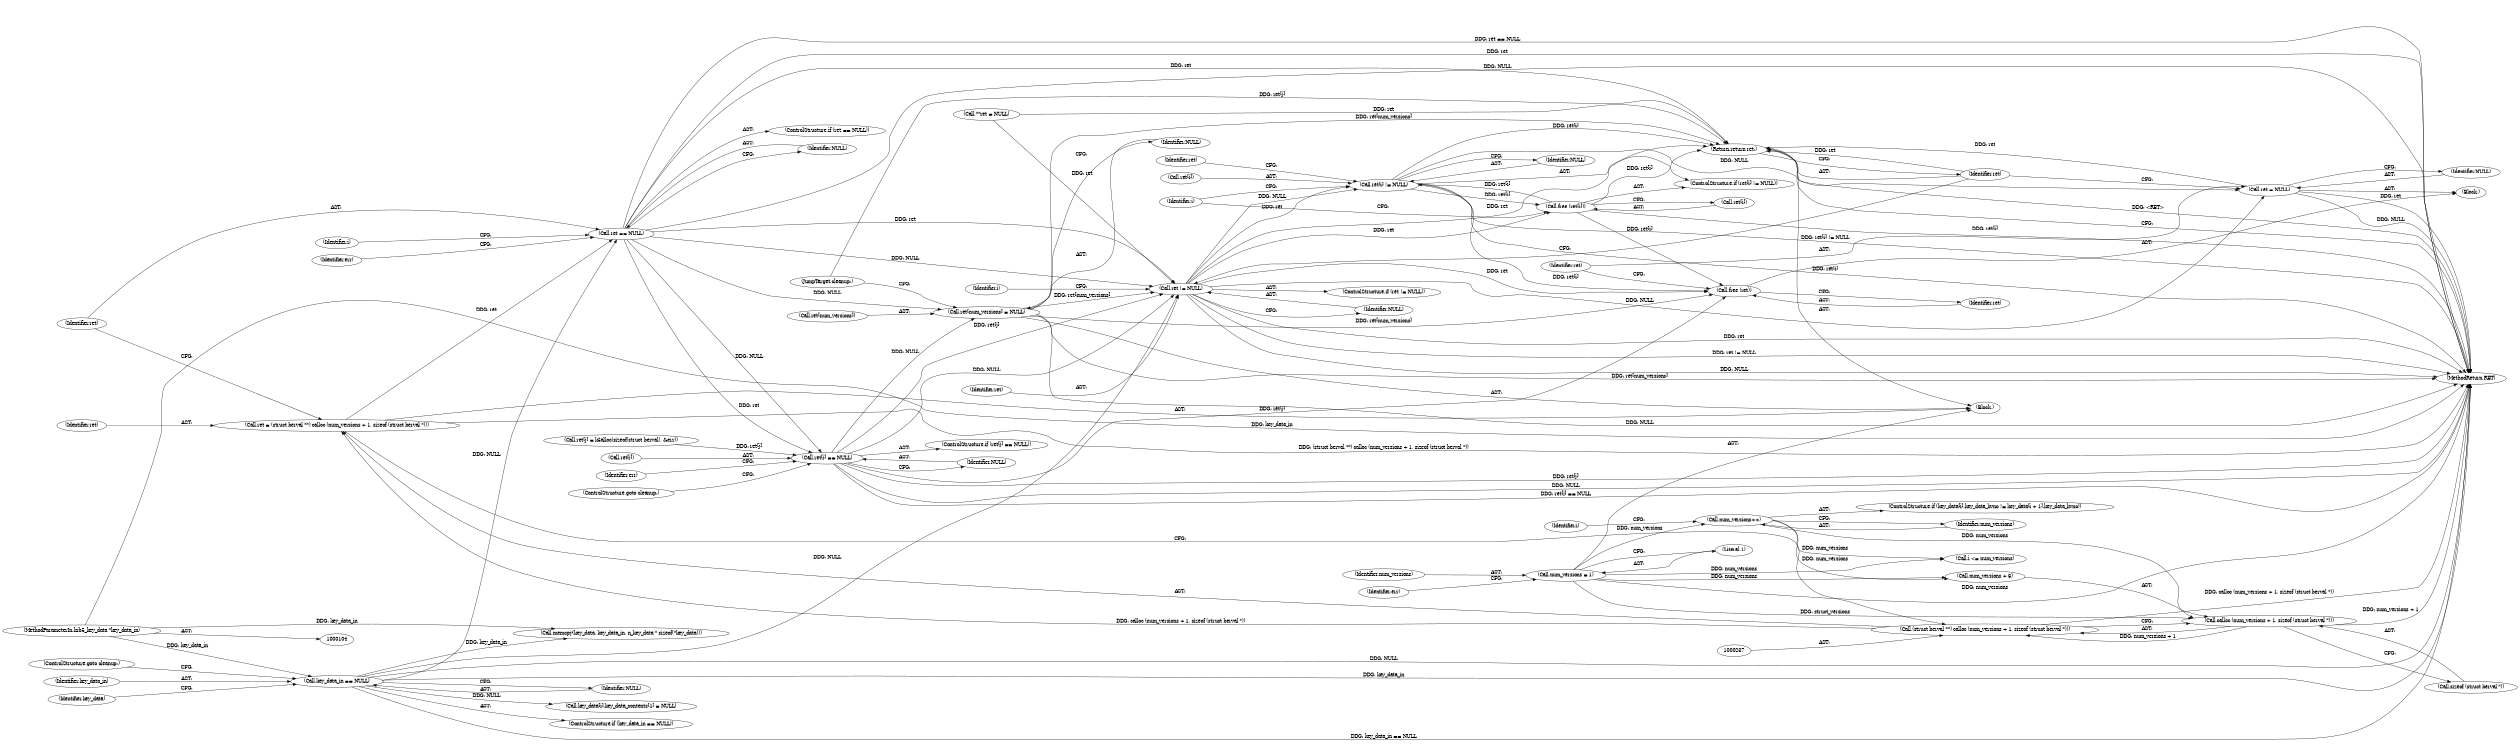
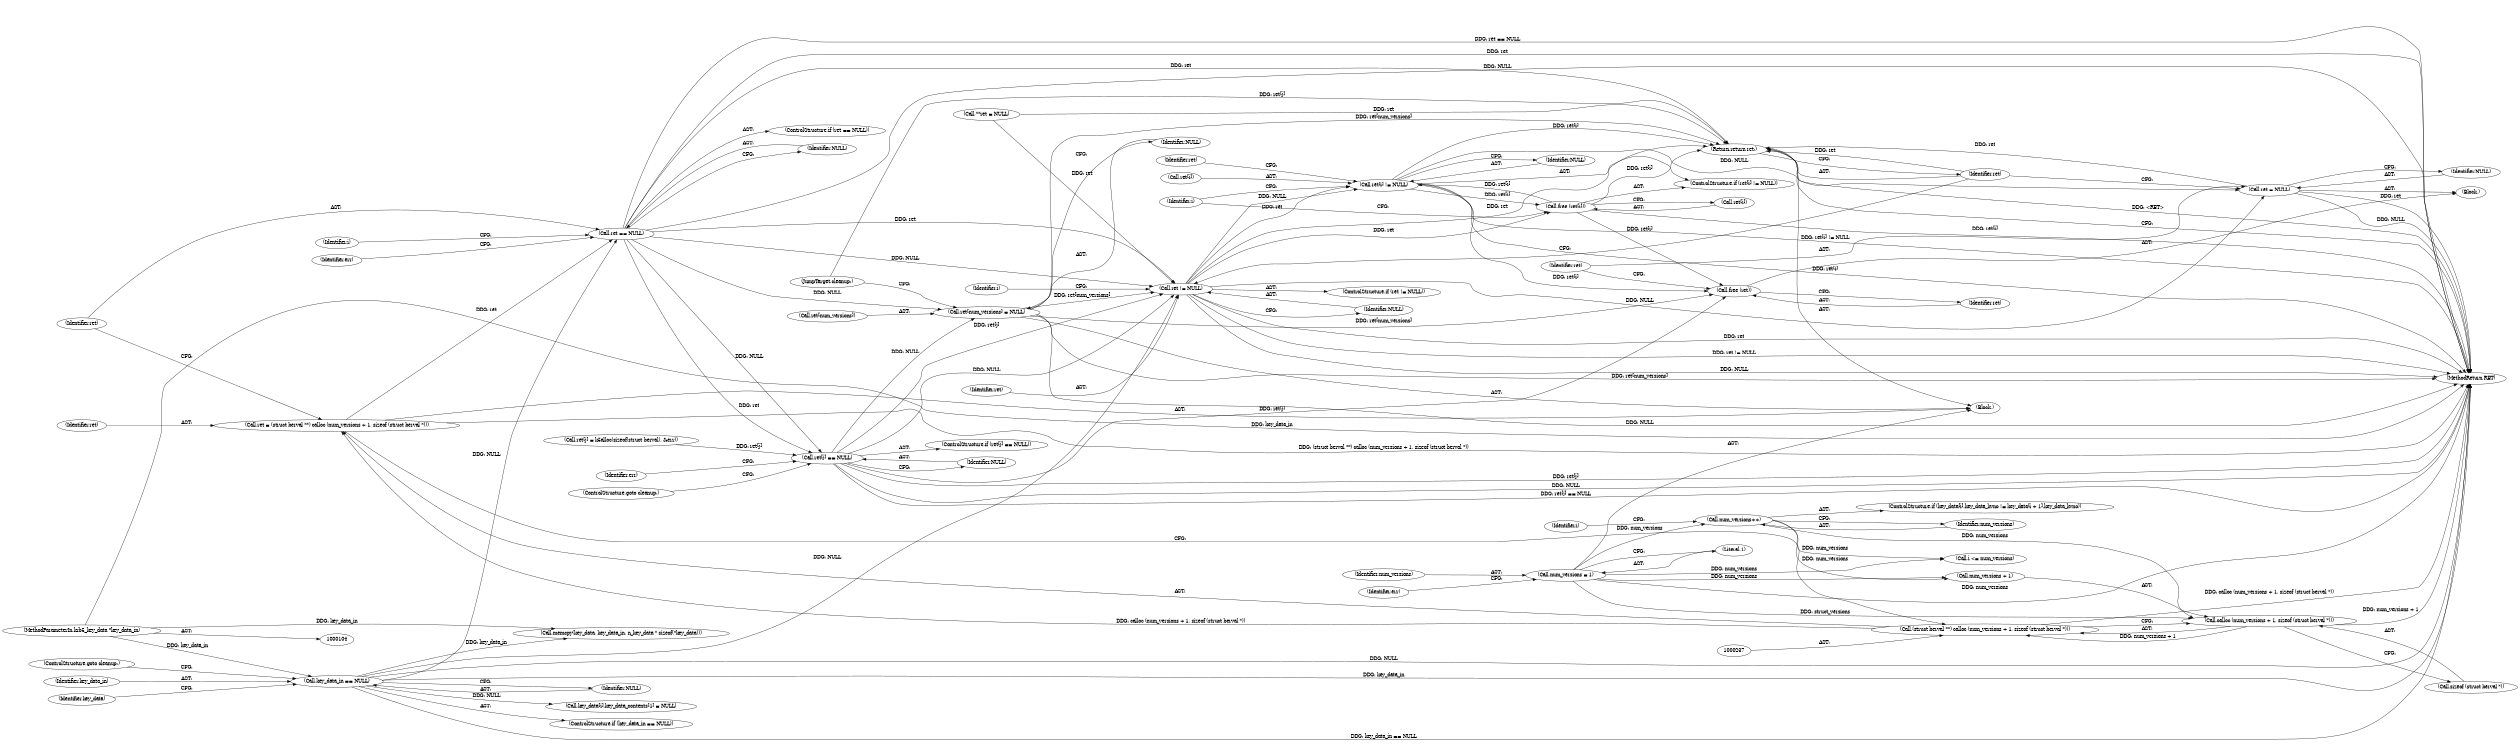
(1452, 270) -> none
(621, 458) -> none
(1985, 577) -> (1985, 577)
